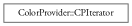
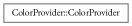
(66, 13) -> (66, 13)
